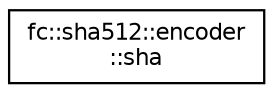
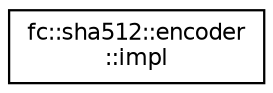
(137, 47) -> (137, 47)
